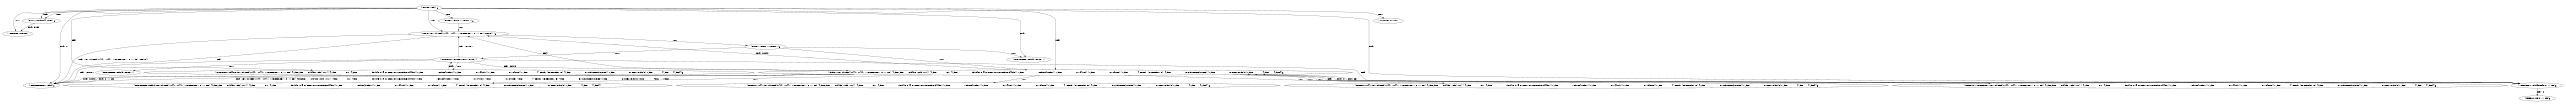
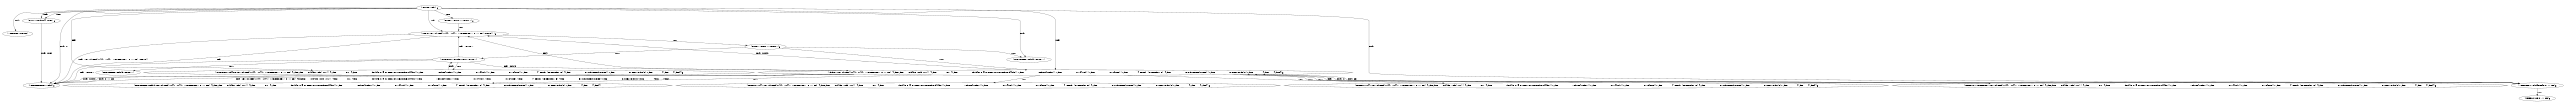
(18, 21) -> (18, 21)
(1388, 21) -> none
(28, 26) -> (41, 52)
(1351, 70) -> none
(2540, 92) -> (2540, 92)
